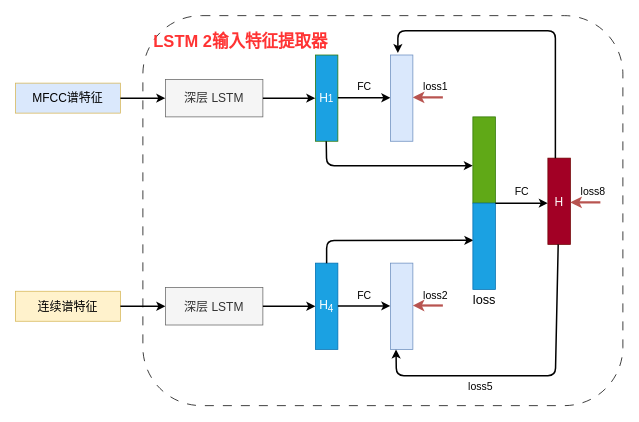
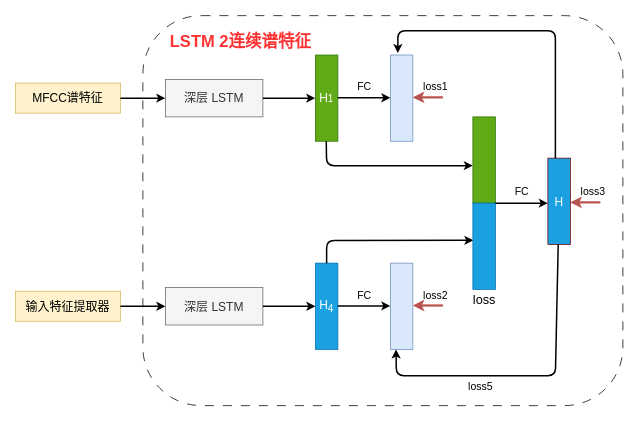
(241, 42) -> (241, 42)
(68, 98) -> (68, 98)
(327, 98) -> (327, 98)
(593, 192) -> (593, 192)
(559, 201) -> (559, 201)
(68, 306) -> (68, 306)
